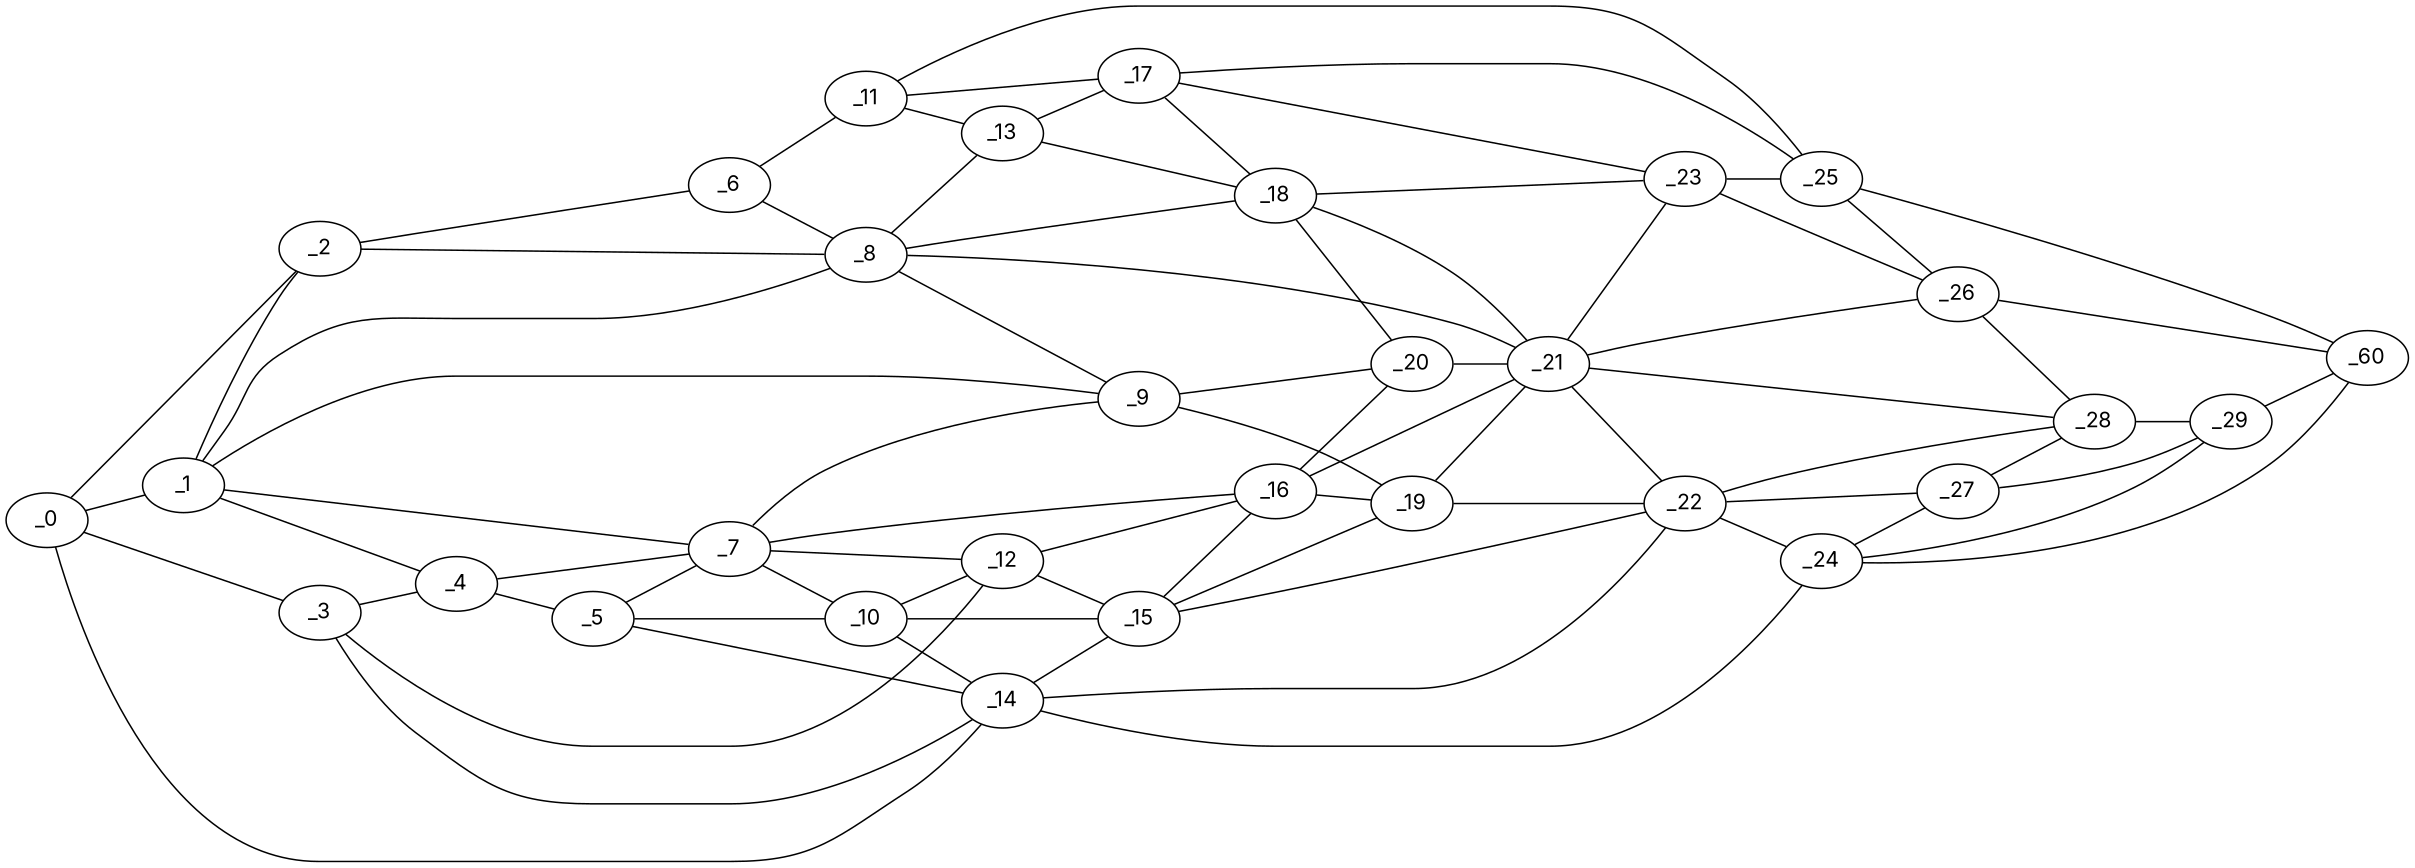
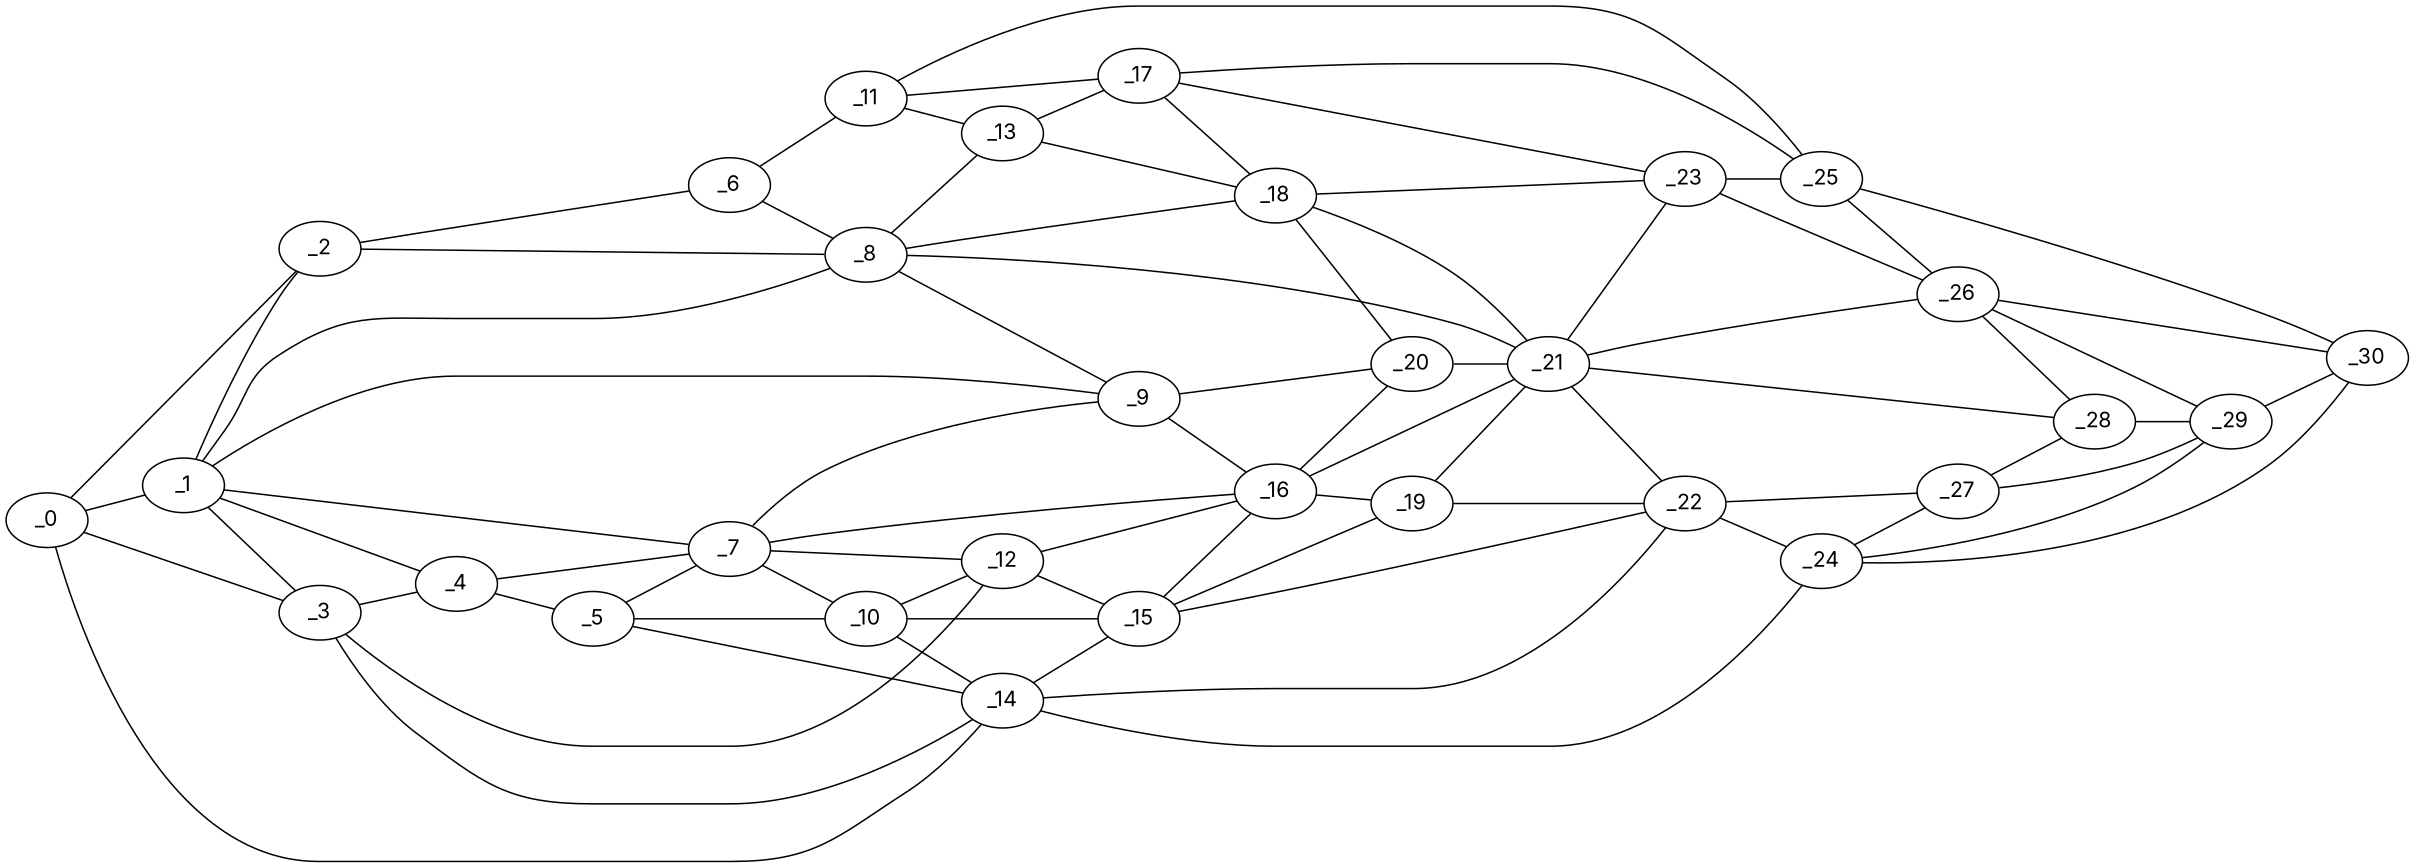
none -> (2095, 358)
(2368, 358) -> (2368, 358)
(1283, 438) -> (1207, 445)
(1887, 454) -> none
none -> (252, 549)
